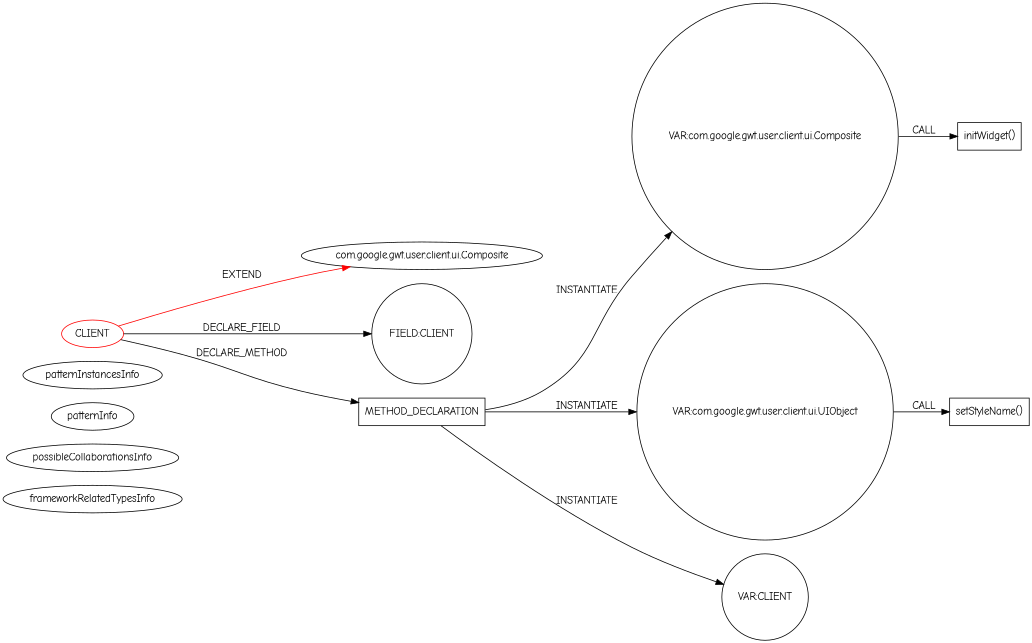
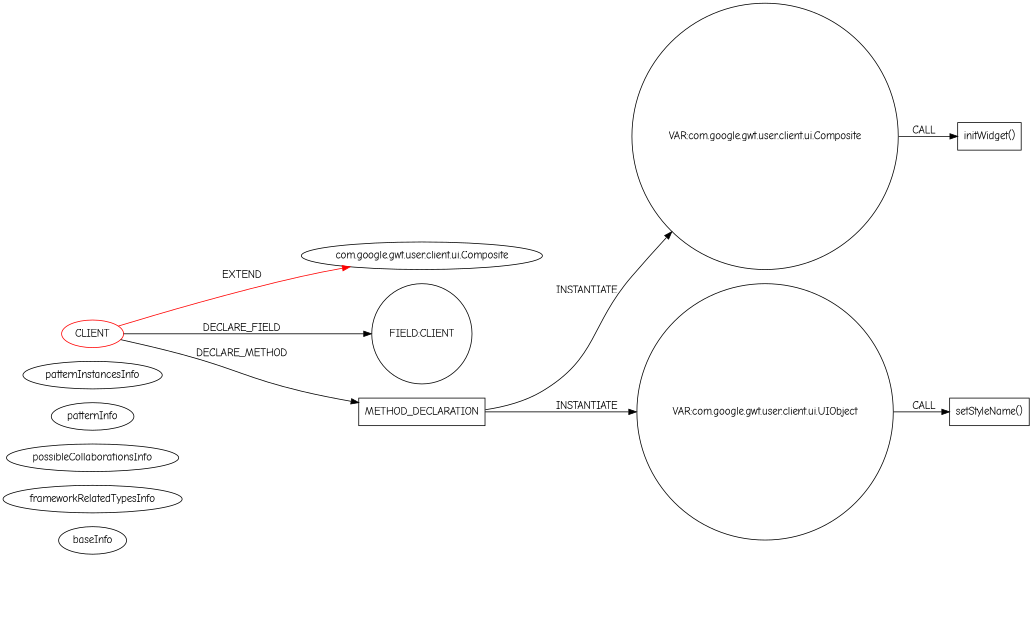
none -> (93, 540)
(765, 597) -> none
